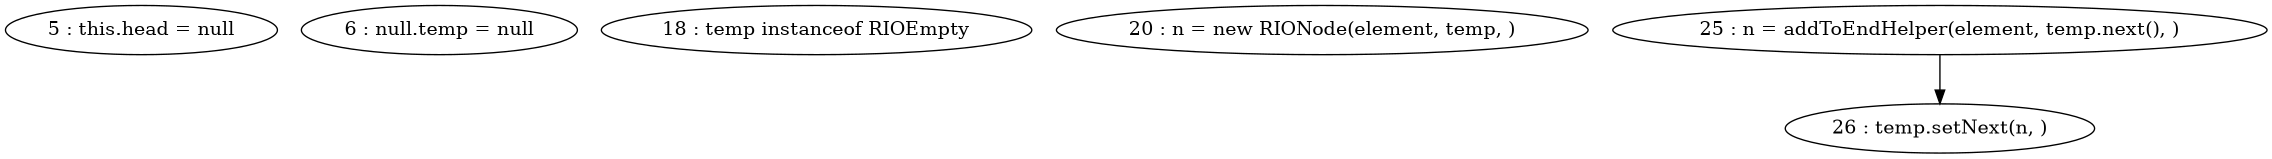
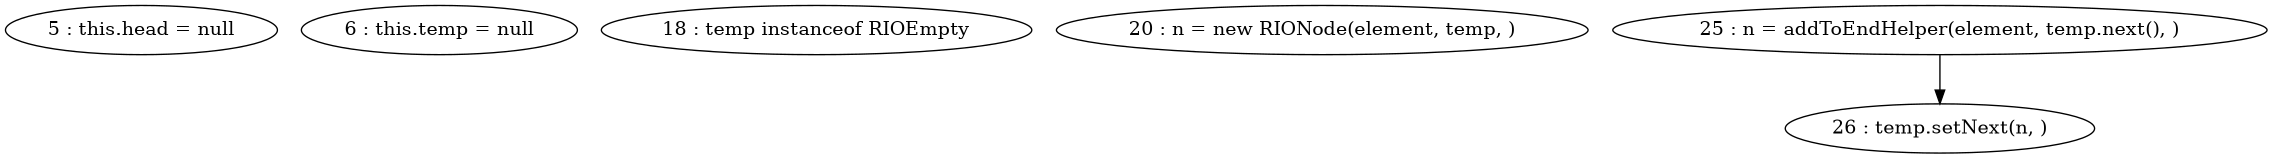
(439, 30) -> (439, 30)
